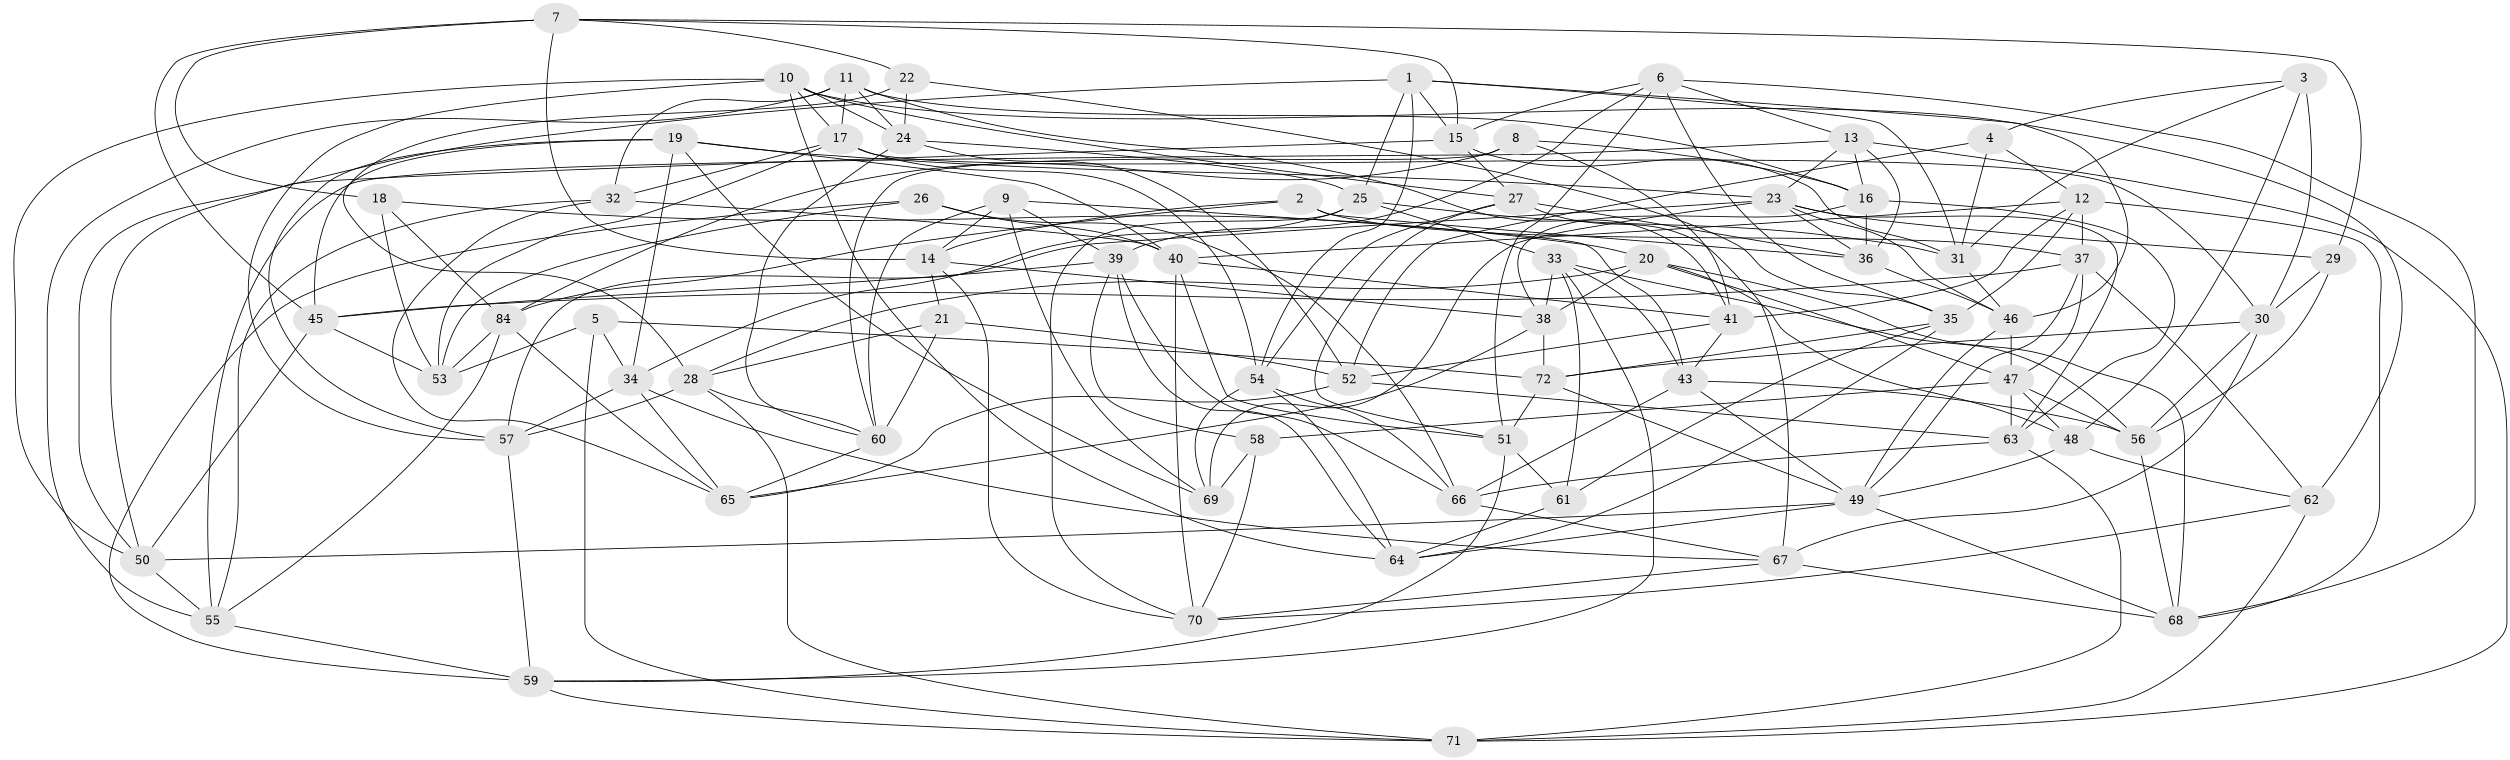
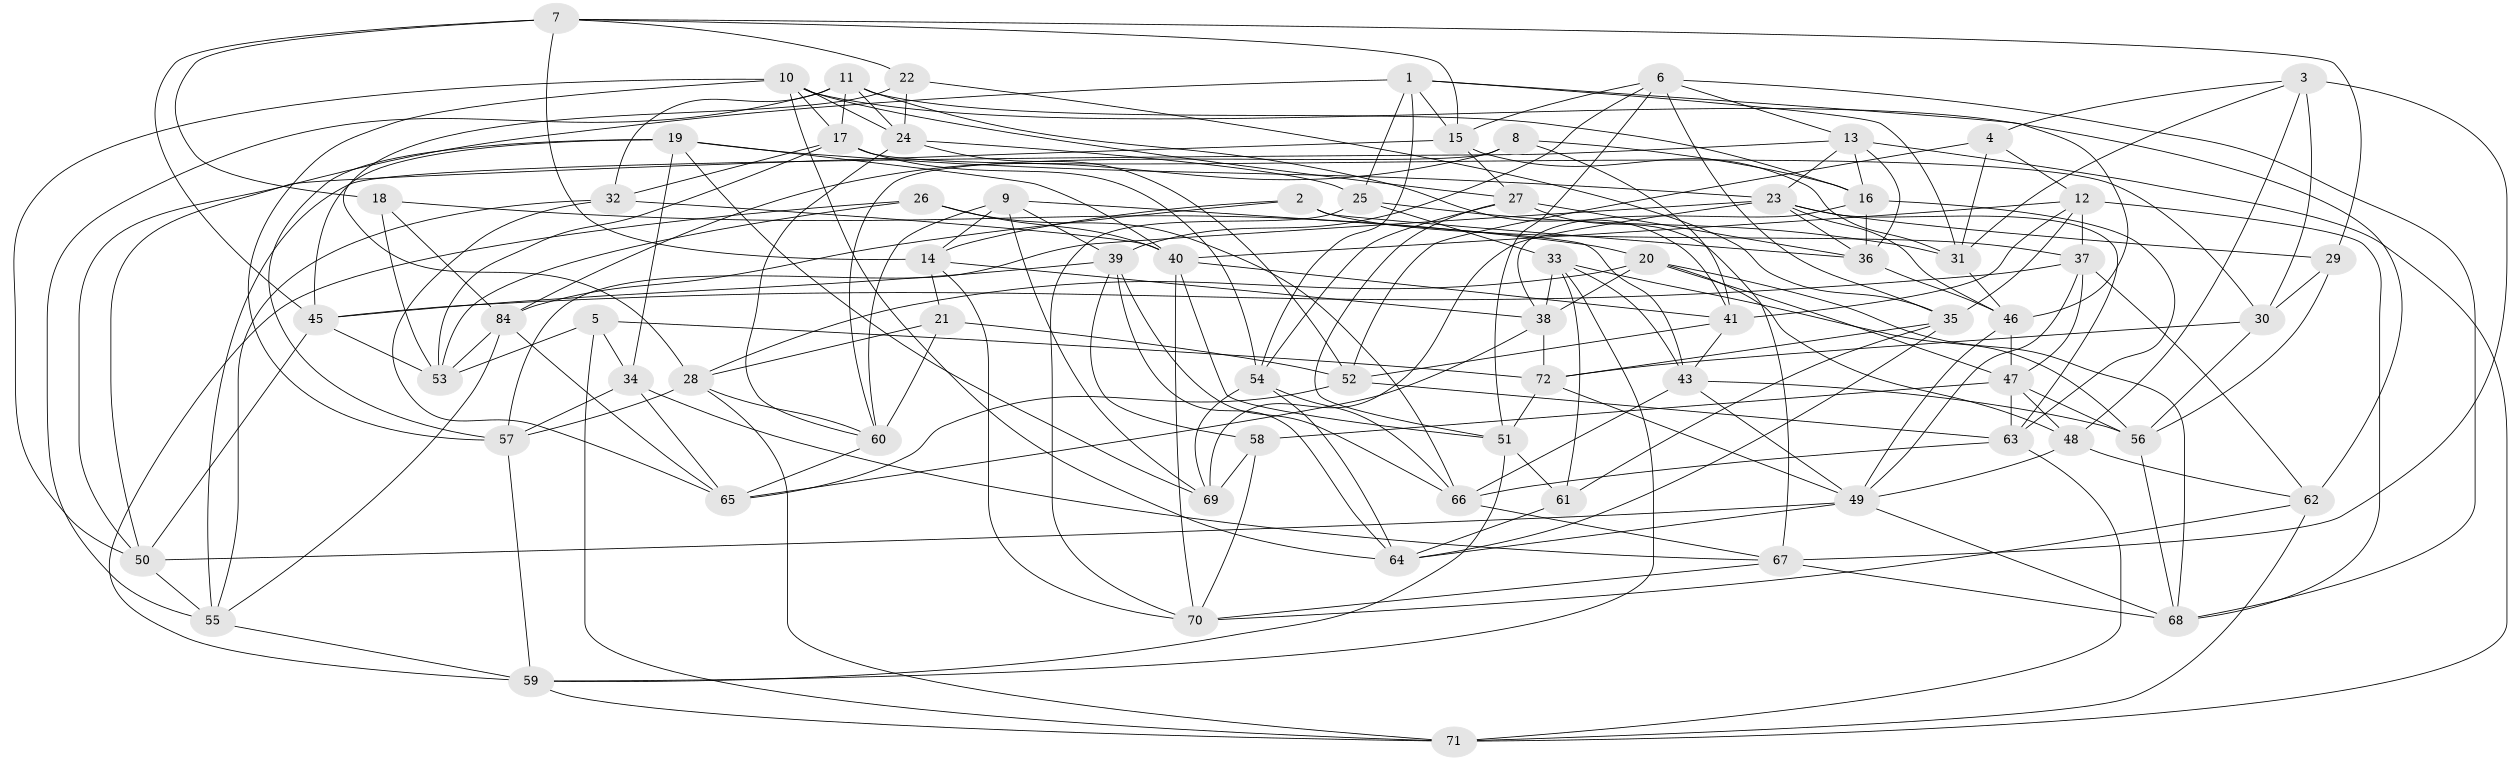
(1041, 248) -> none
(2061, 504) -> (2374, 496)
